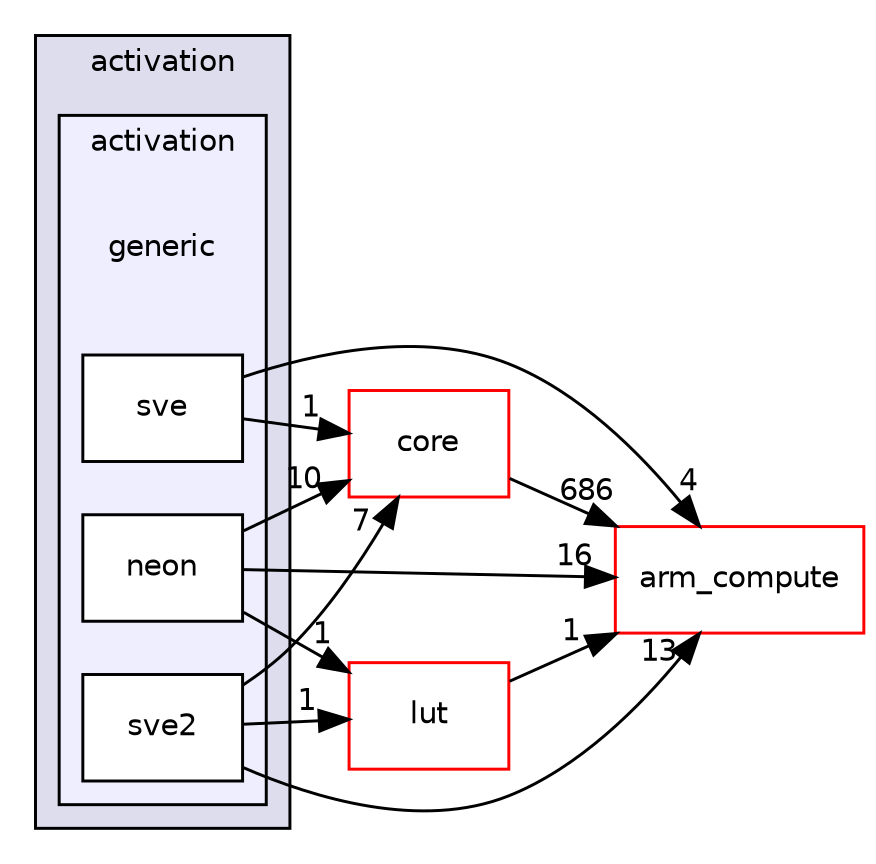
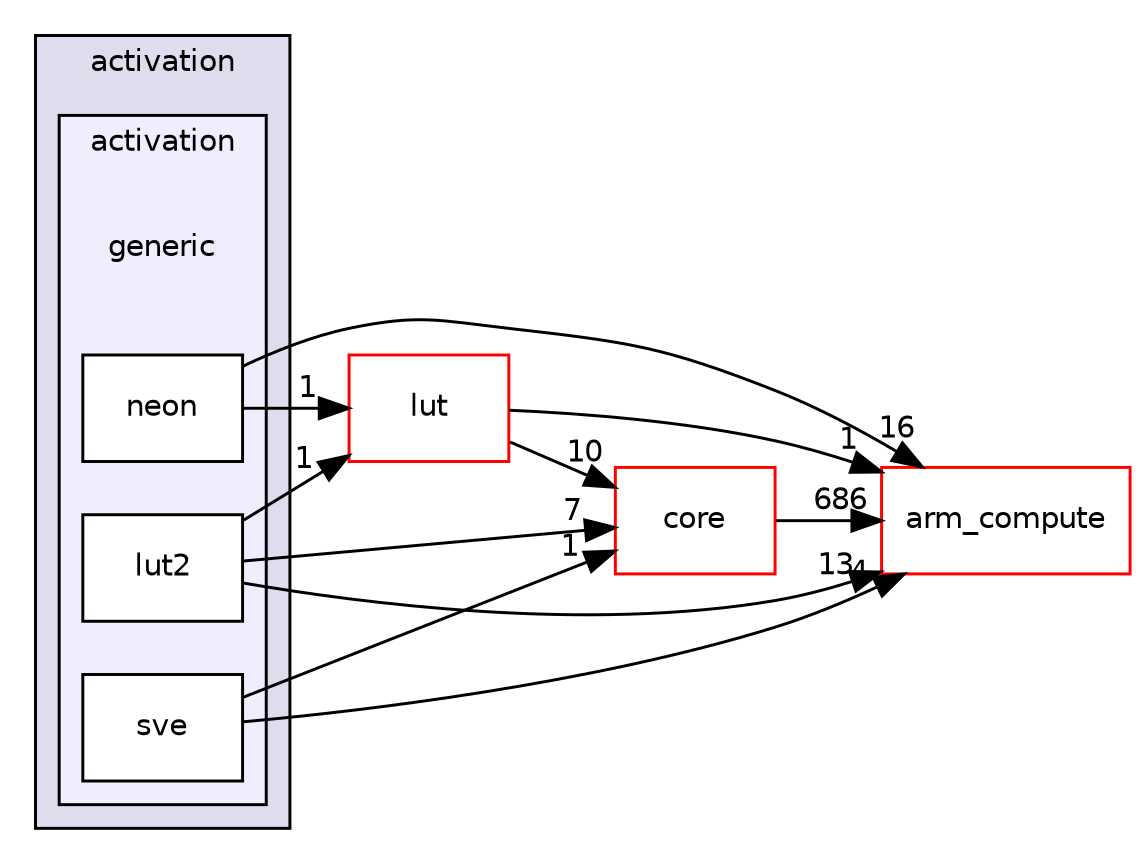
(283, 512) -> (549, 459)
(163, 728) -> (163, 568)
